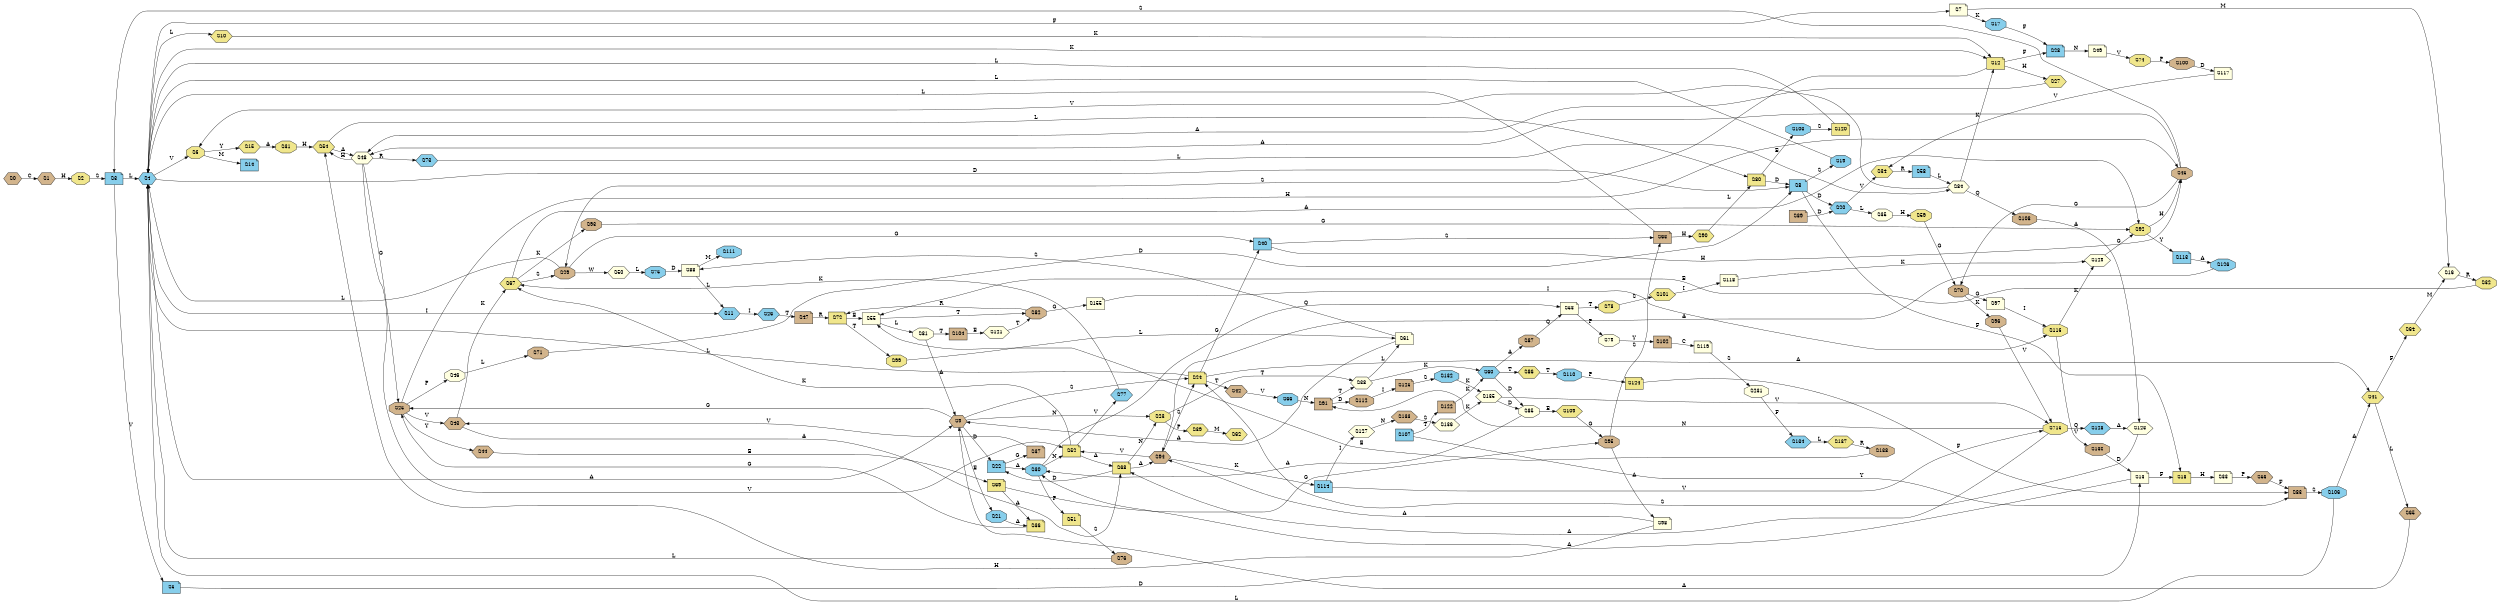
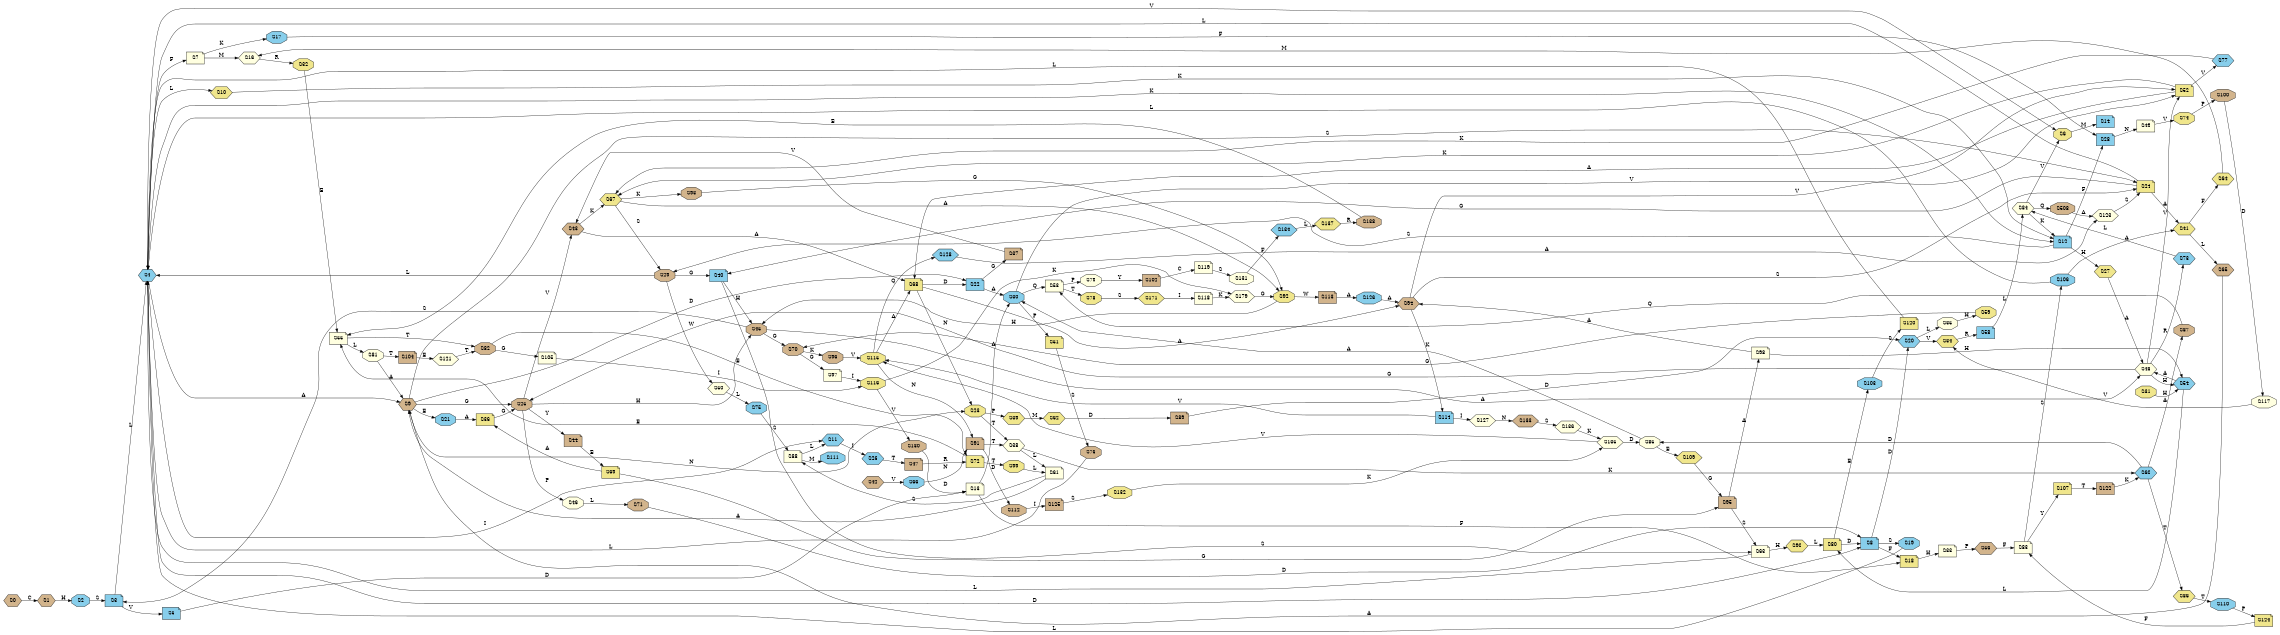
(1996, 63) -> (2063, 242)
(2223, 73) -> (2264, 402)
(249, 147) -> none
(324, 147) -> (2184, 384)
(81, 179) -> (81, 601)
(2024, 219) -> (2063, 209)
(1662, 237) -> (1761, 552)
(2161, 240) -> (1306, 294)
(2182, 258) -> (1328, 297)
(2097, 260) -> (1241, 297)
(674, 268) -> (775, 428)
(1662, 295) -> (1151, 298)
(941, 304) -> (738, 361)
(1096, 304) -> (547, 358)
(1447, 376) -> (1120, 493)
(1215, 384) -> none
(1756, 391) -> (1241, 279)
none -> (1116, 418)
(2055, 428) -> (873, 358)
(1404, 435) -> (2063, 489)
(1609, 442) -> (1727, 503)
(483, 452) -> (573, 441)
(1054, 457) -> (1631, 180)
(1849, 478) -> (2042, 520)
(2297, 493) -> (2023, 548)
